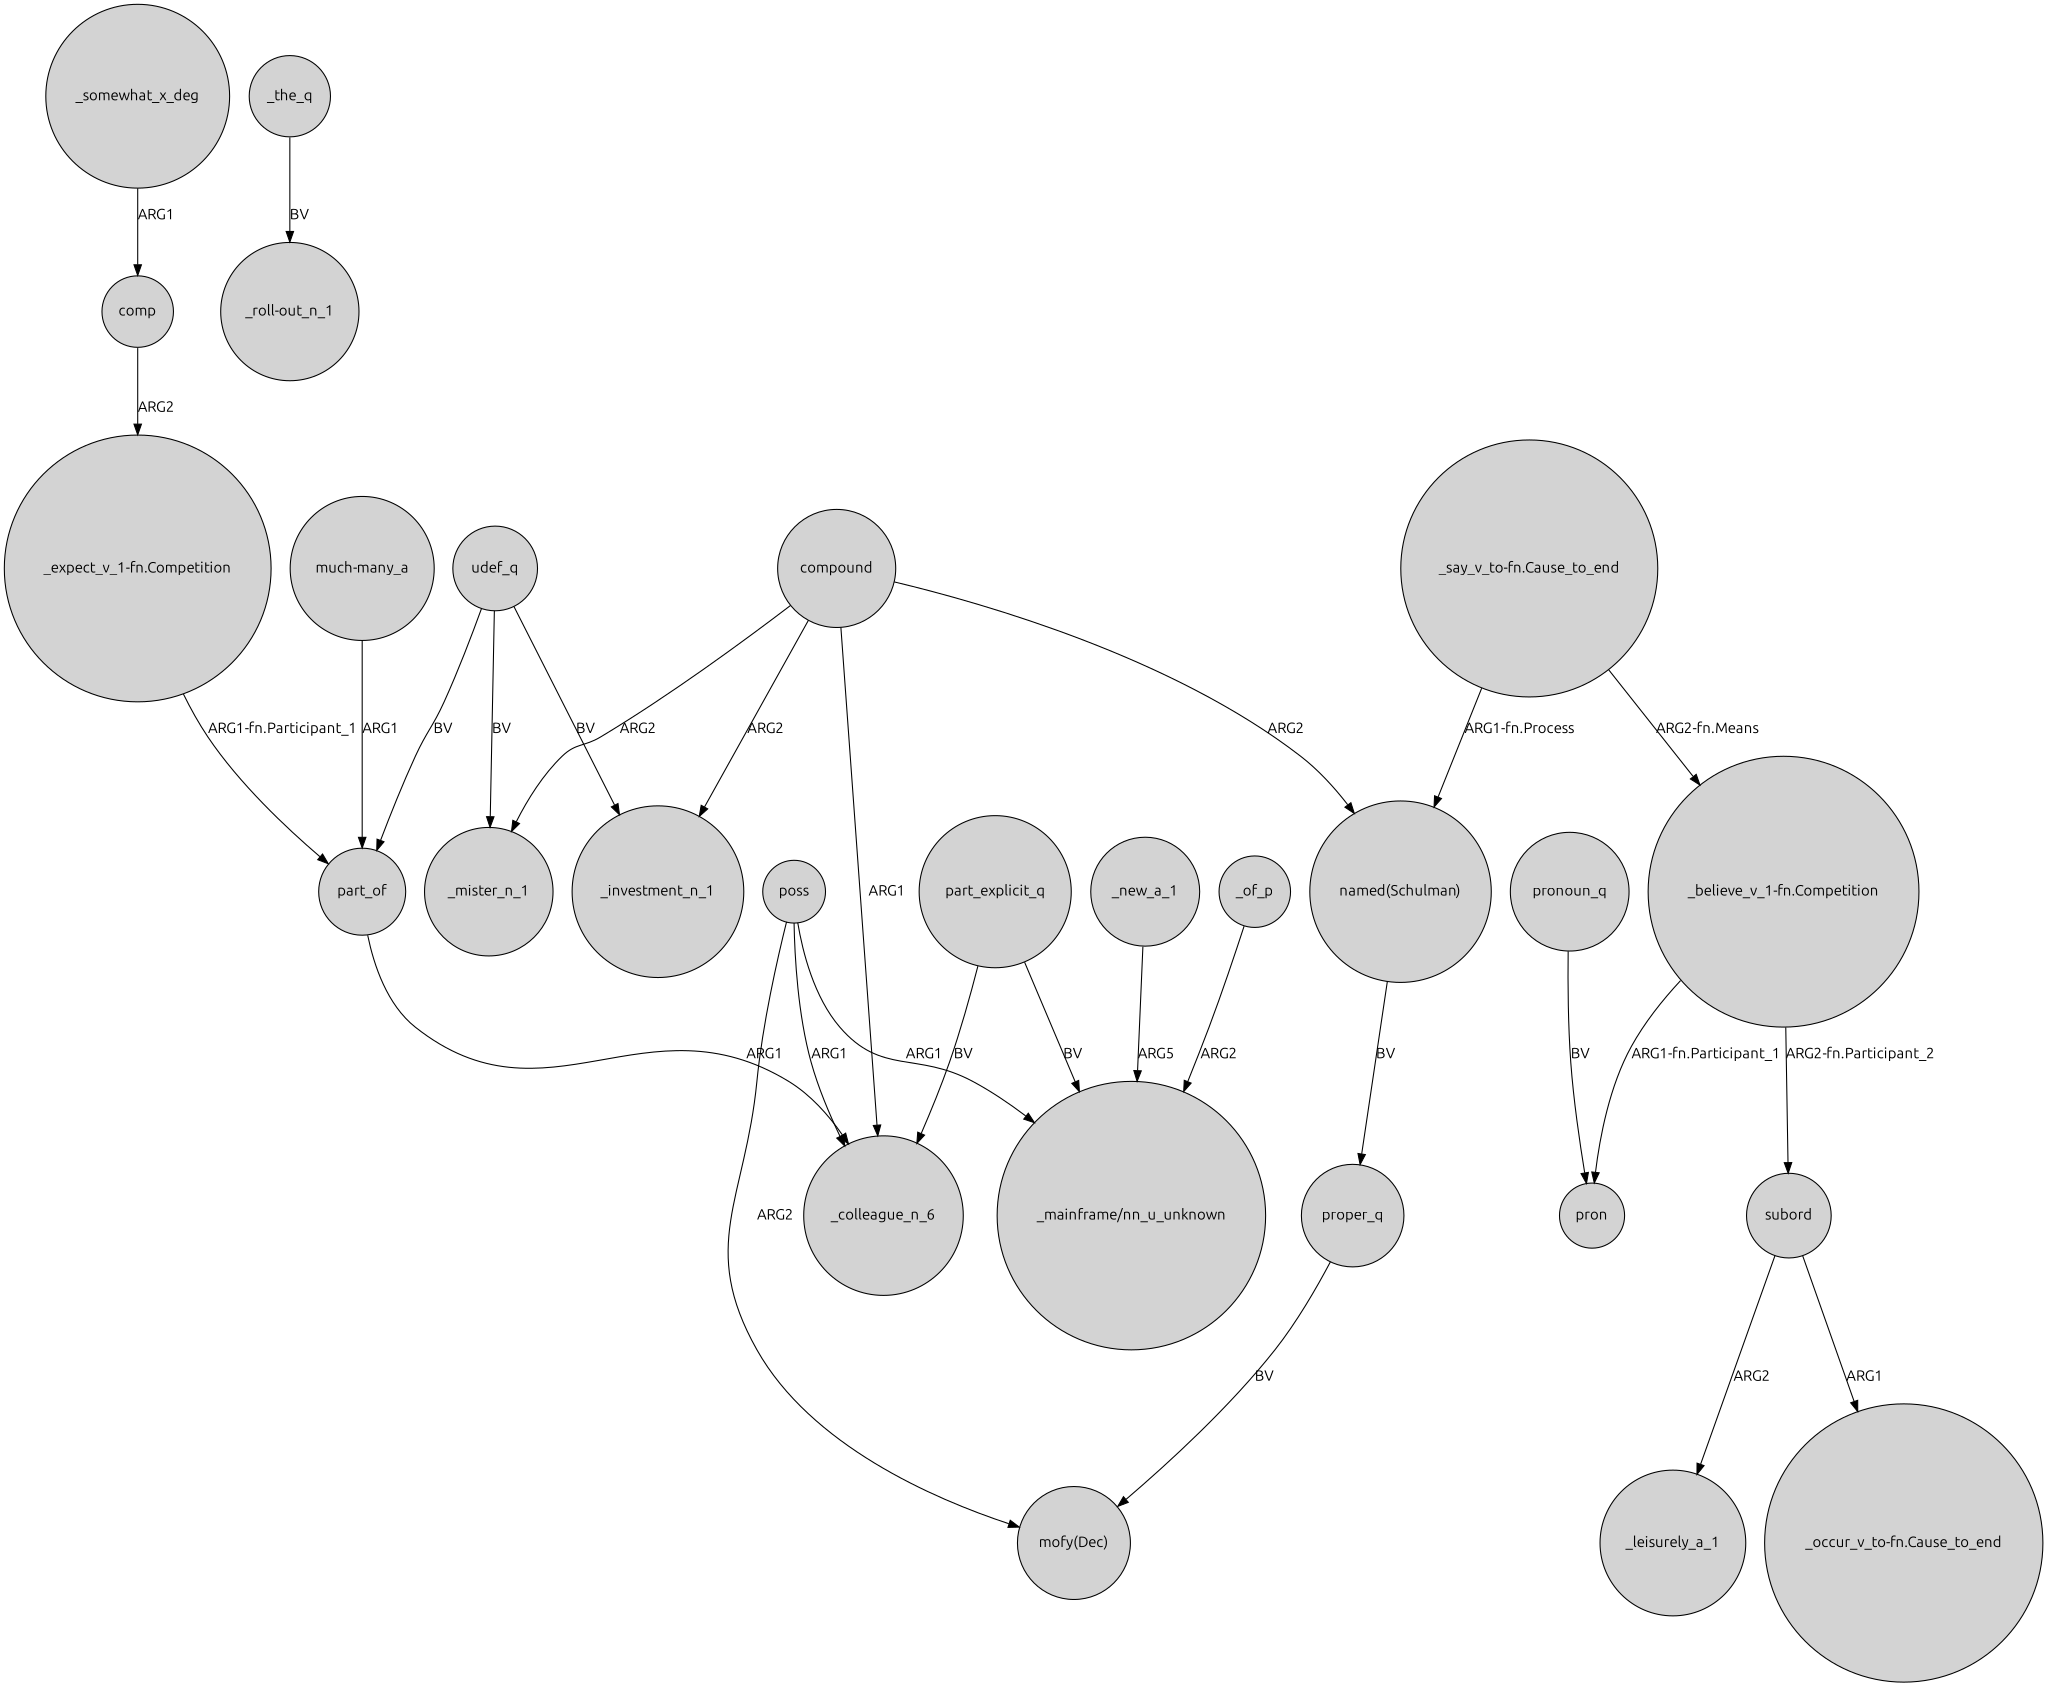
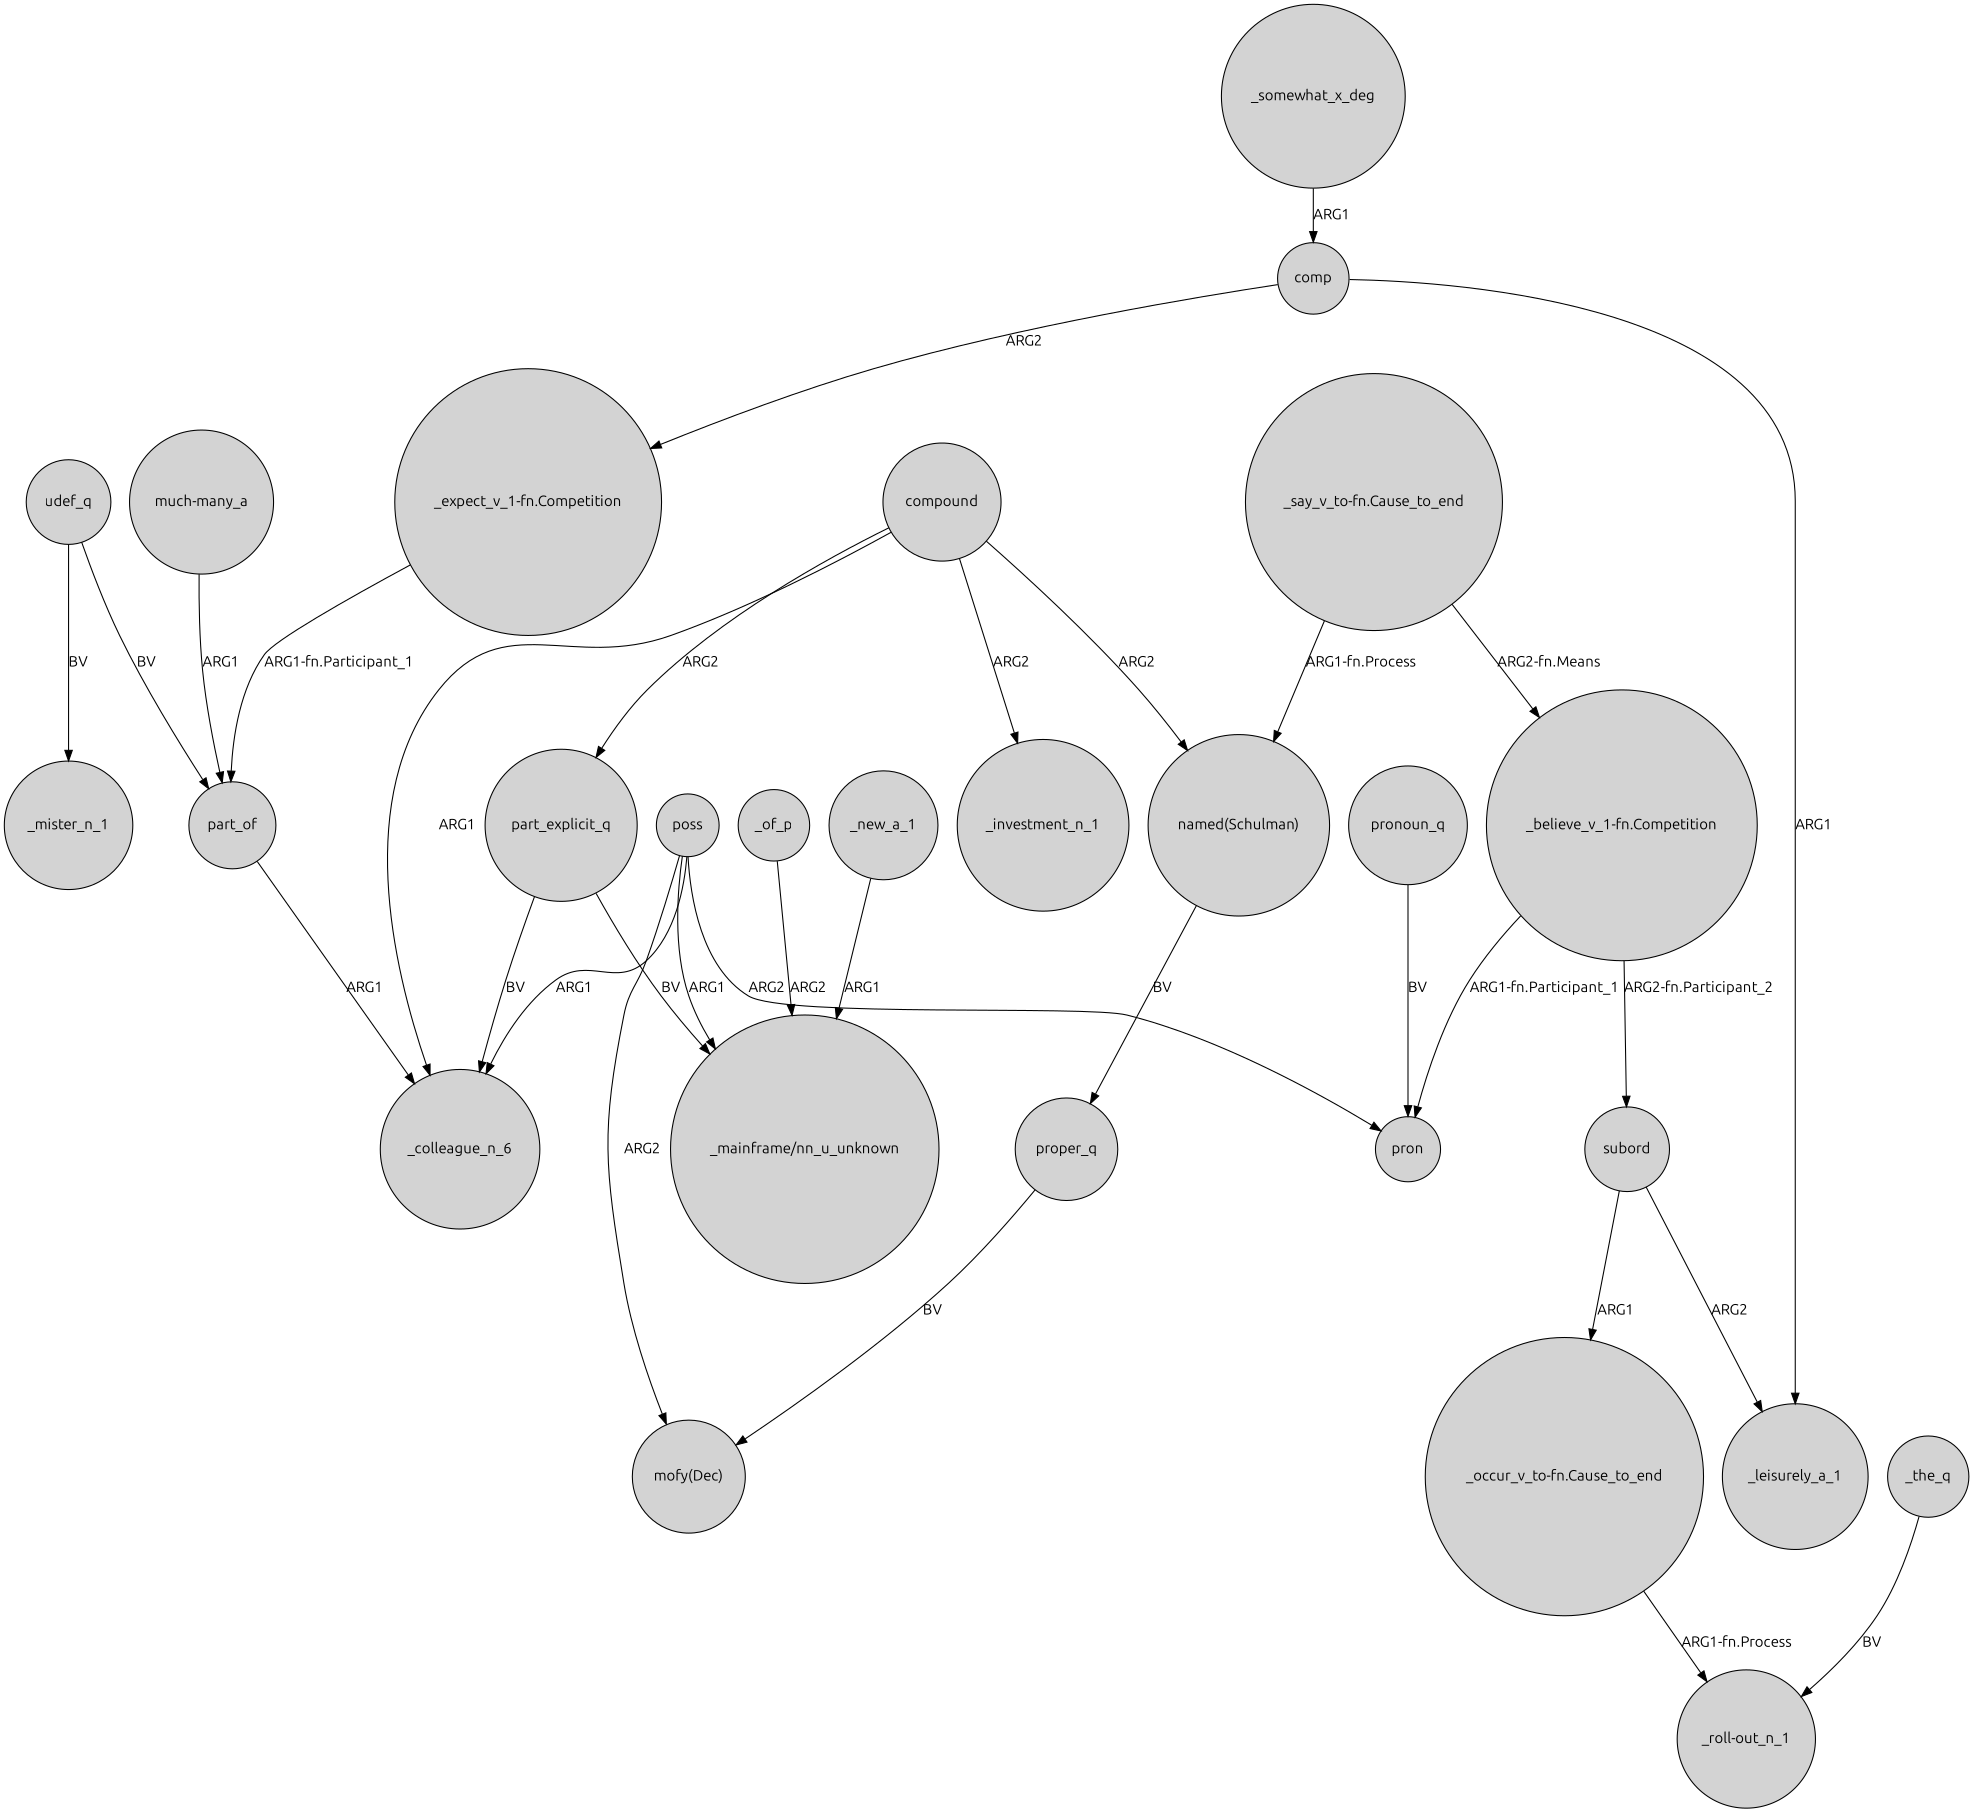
none -> (1795, 675)
(564, 706) -> none
(646, 708) -> (731, 621)
none -> (993, 1010)
(1156, 1054) -> (863, 988)
none -> (1672, 1632)
